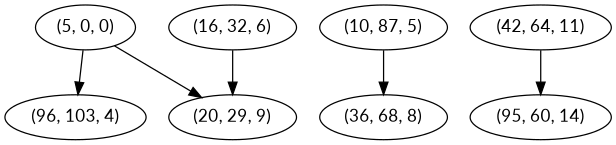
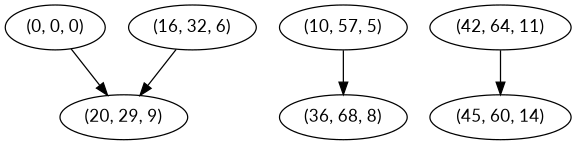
(85, 27) -> (55, 27)
(384, 27) -> (343, 27)
(76, 117) -> none
(541, 117) -> (501, 117)
